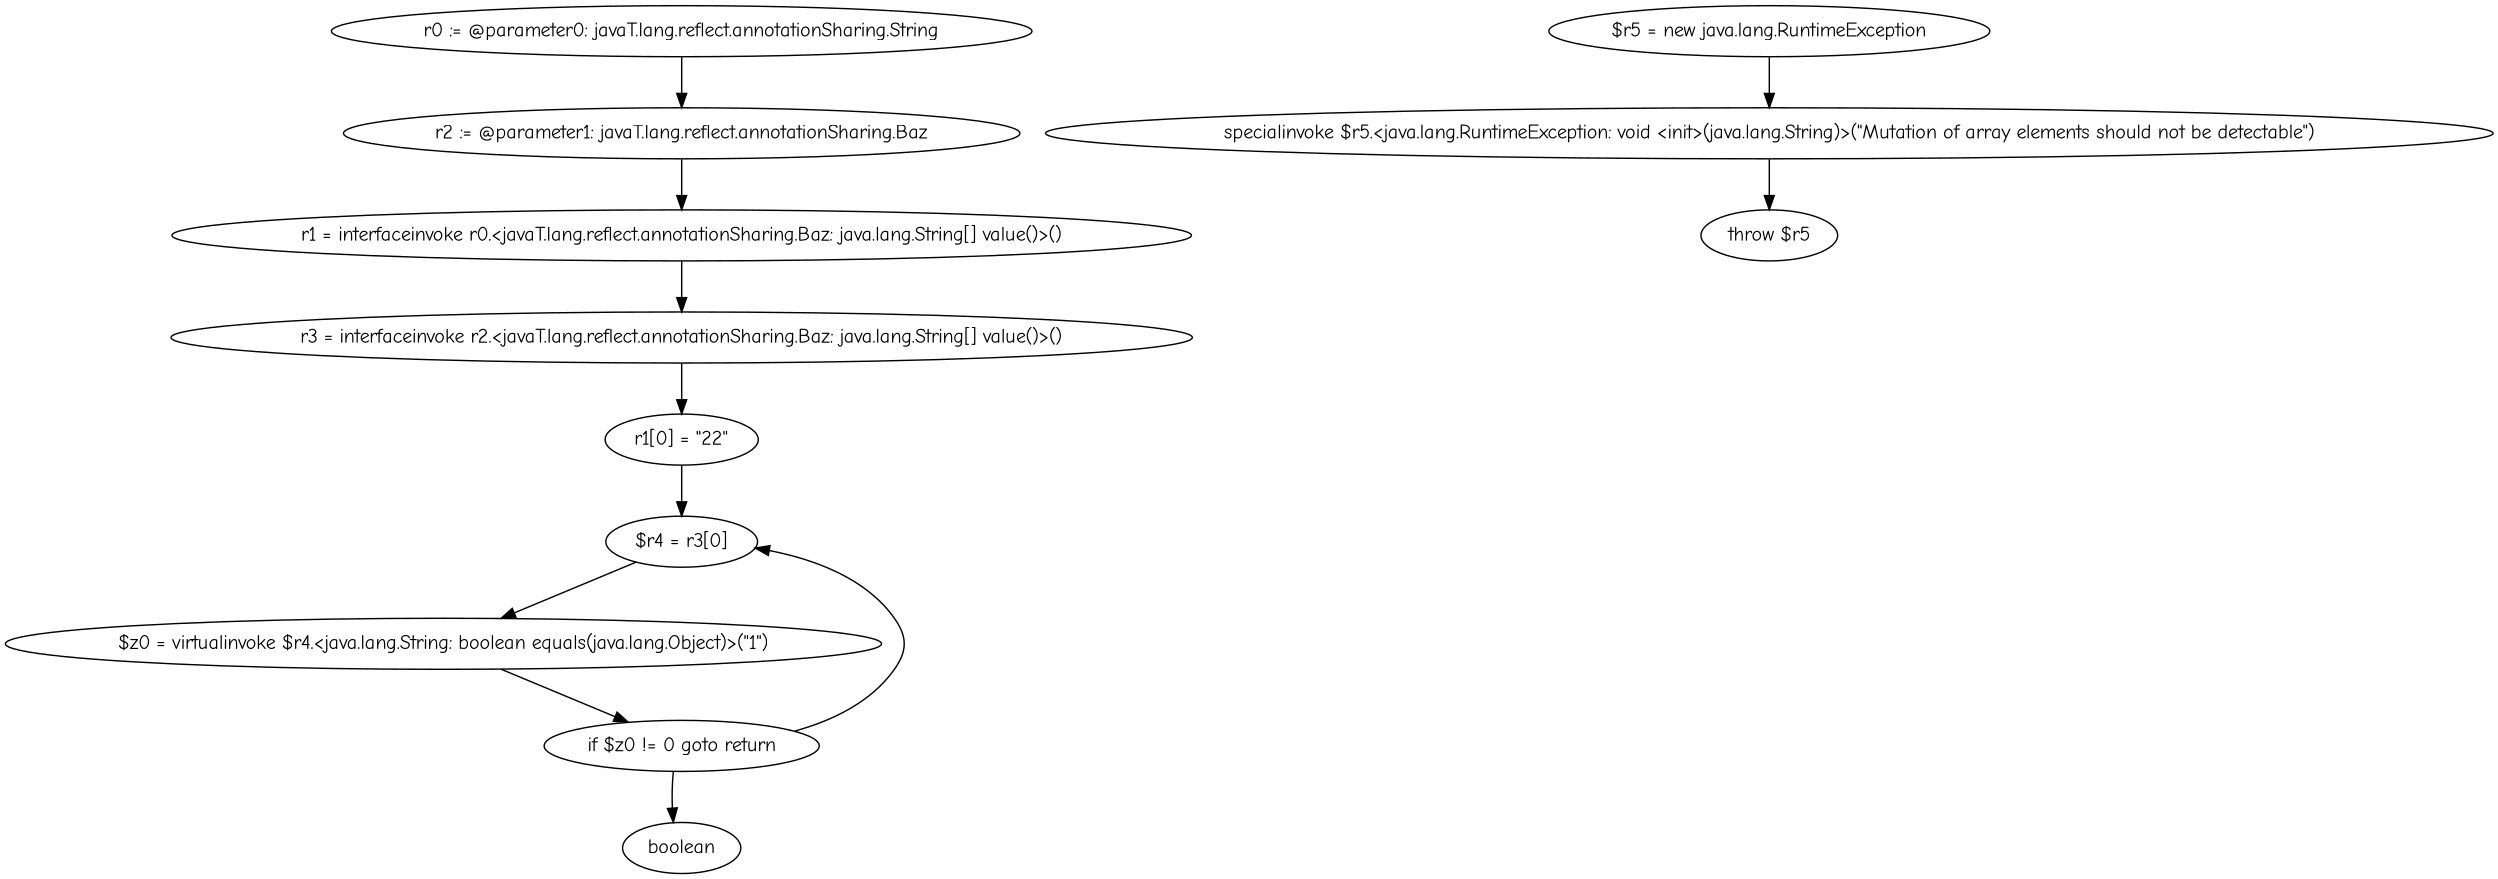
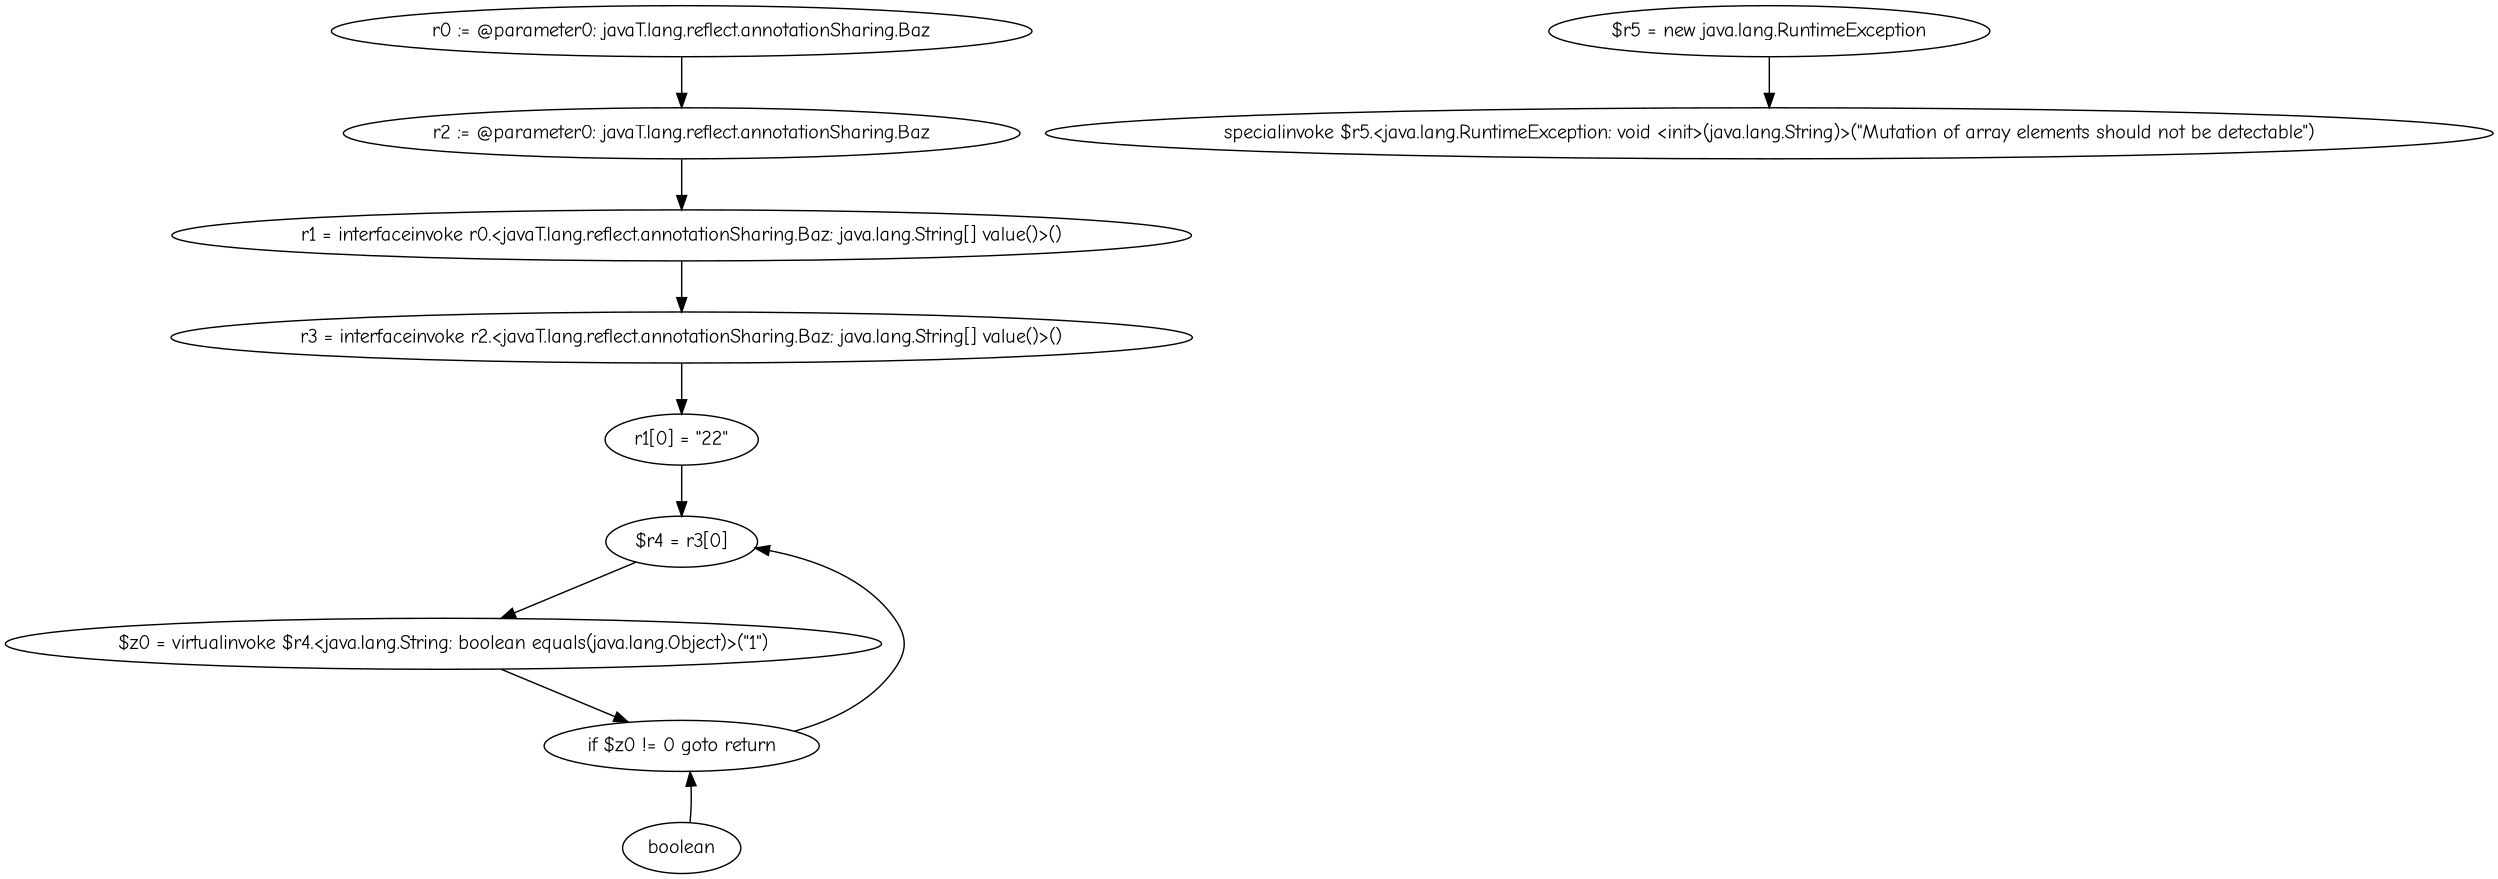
(682, 31) -> (682, 31)
(682, 133) -> (682, 133)
(1769, 235) -> none
(672, 790) -> (691, 804)
